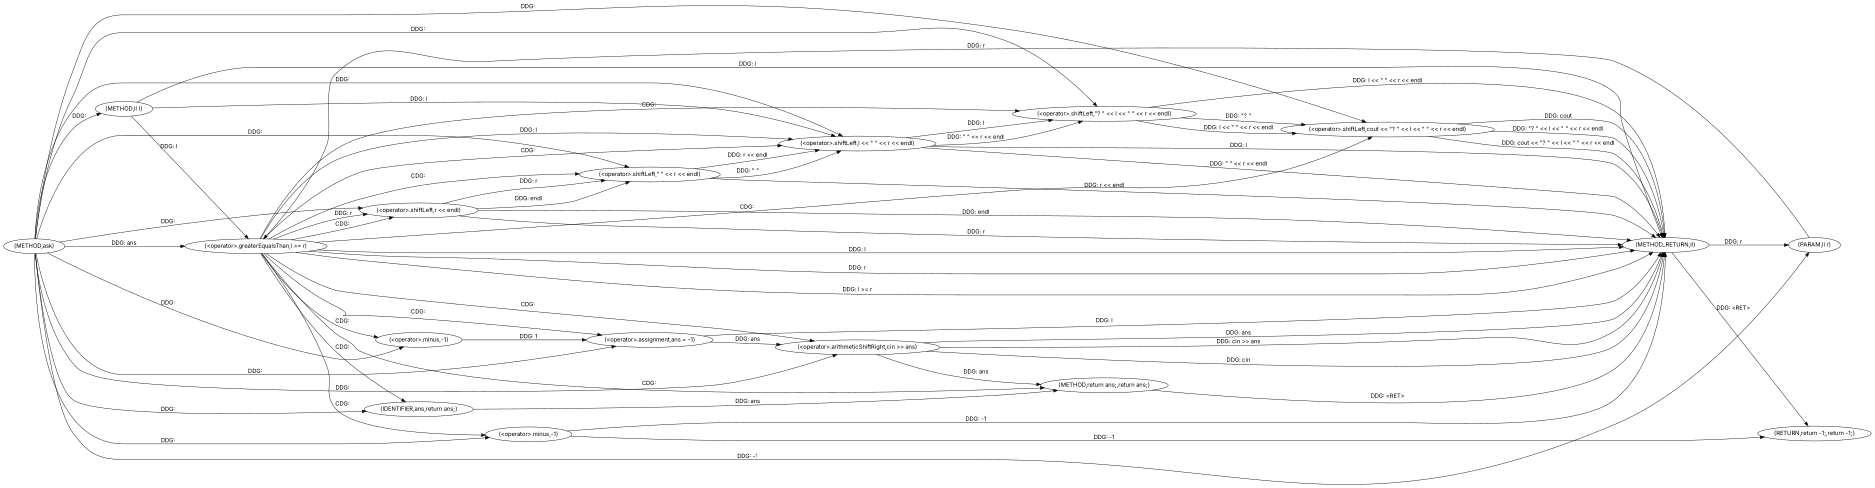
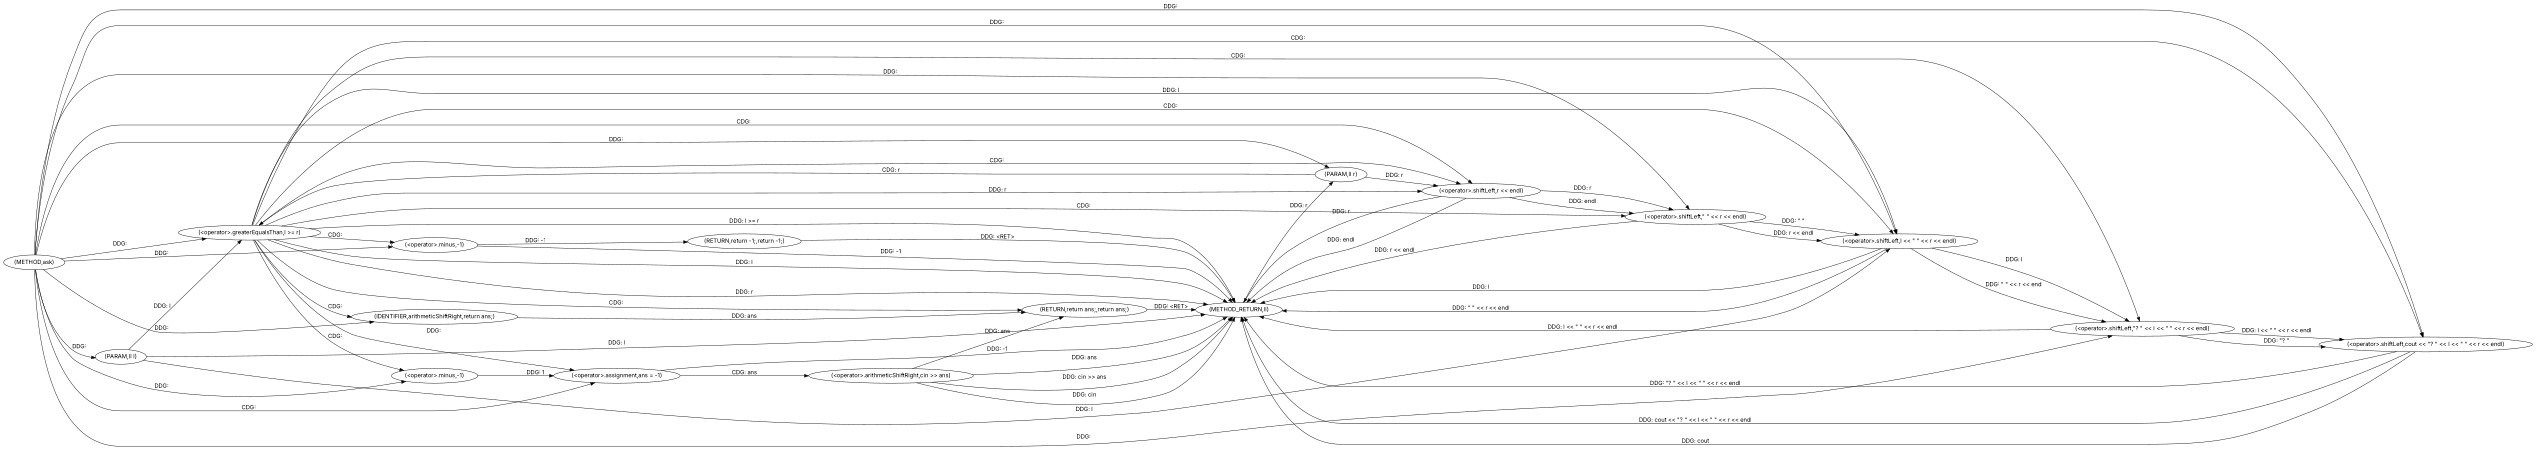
(976, 46) -> (891, 170)
(124, 109) -> (121, 357)
none -> (1399, 181)
(169, 222) -> (744, 122)
(124, 243) -> (121, 244)
(419, 312) -> (435, 331)
(534, 312) -> none
(1104, 321) -> (998, 349)
(1735, 333) -> (1027, 240)
(748, 339) -> (744, 373)
(256, 371) -> (250, 408)
(1104, 385) -> (1084, 310)
(394, 392) -> none
(419, 409) -> (435, 317)
(748, 456) -> (617, 140)
